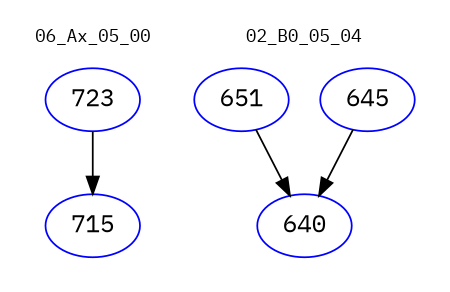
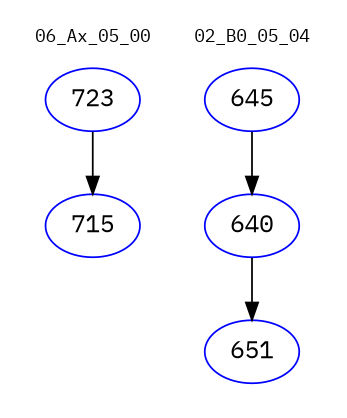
(269, 155) -> (252, 280)
